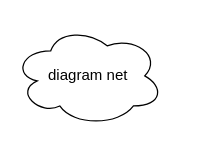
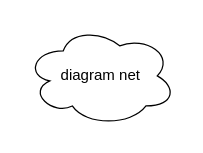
(88, 76) -> (101, 76)
